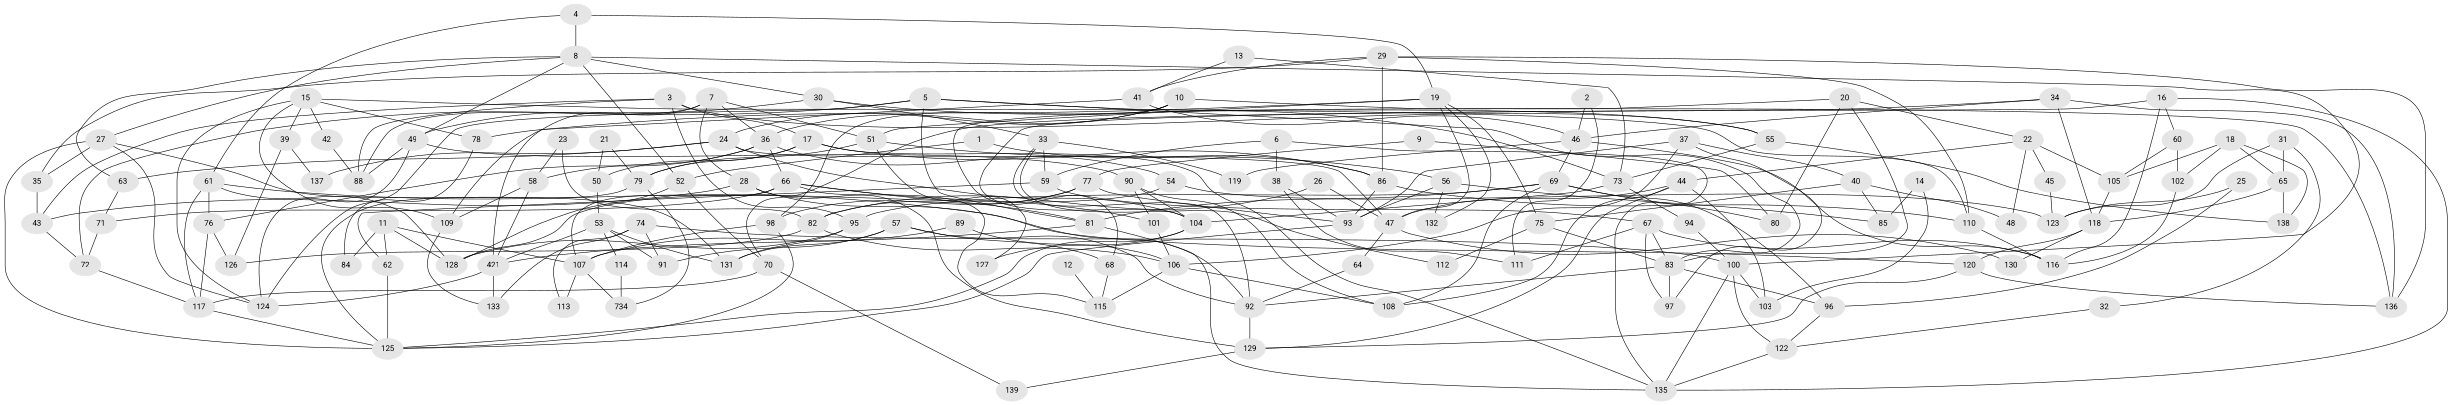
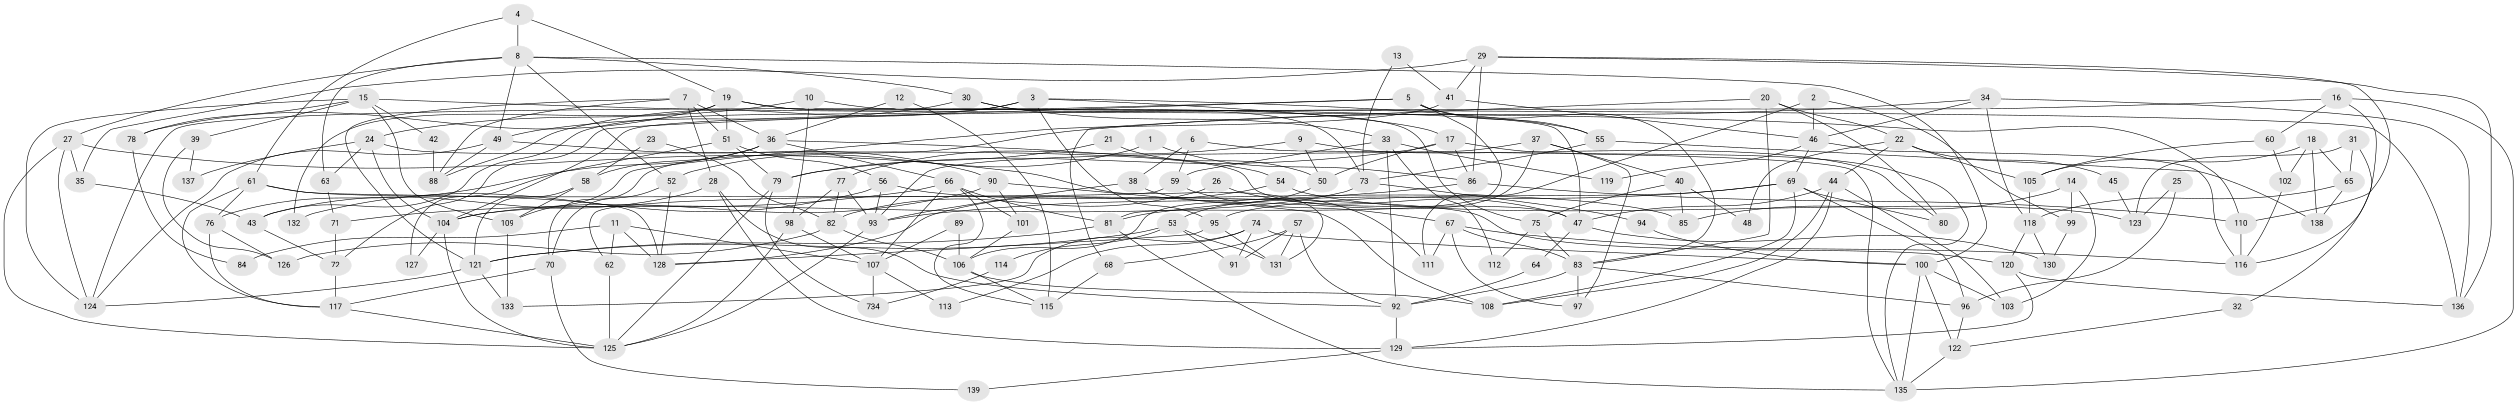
(973, 119) -> (828, 121)
none -> (1313, 164)
none -> (2071, 224)
(493, 265) -> (475, 265)
